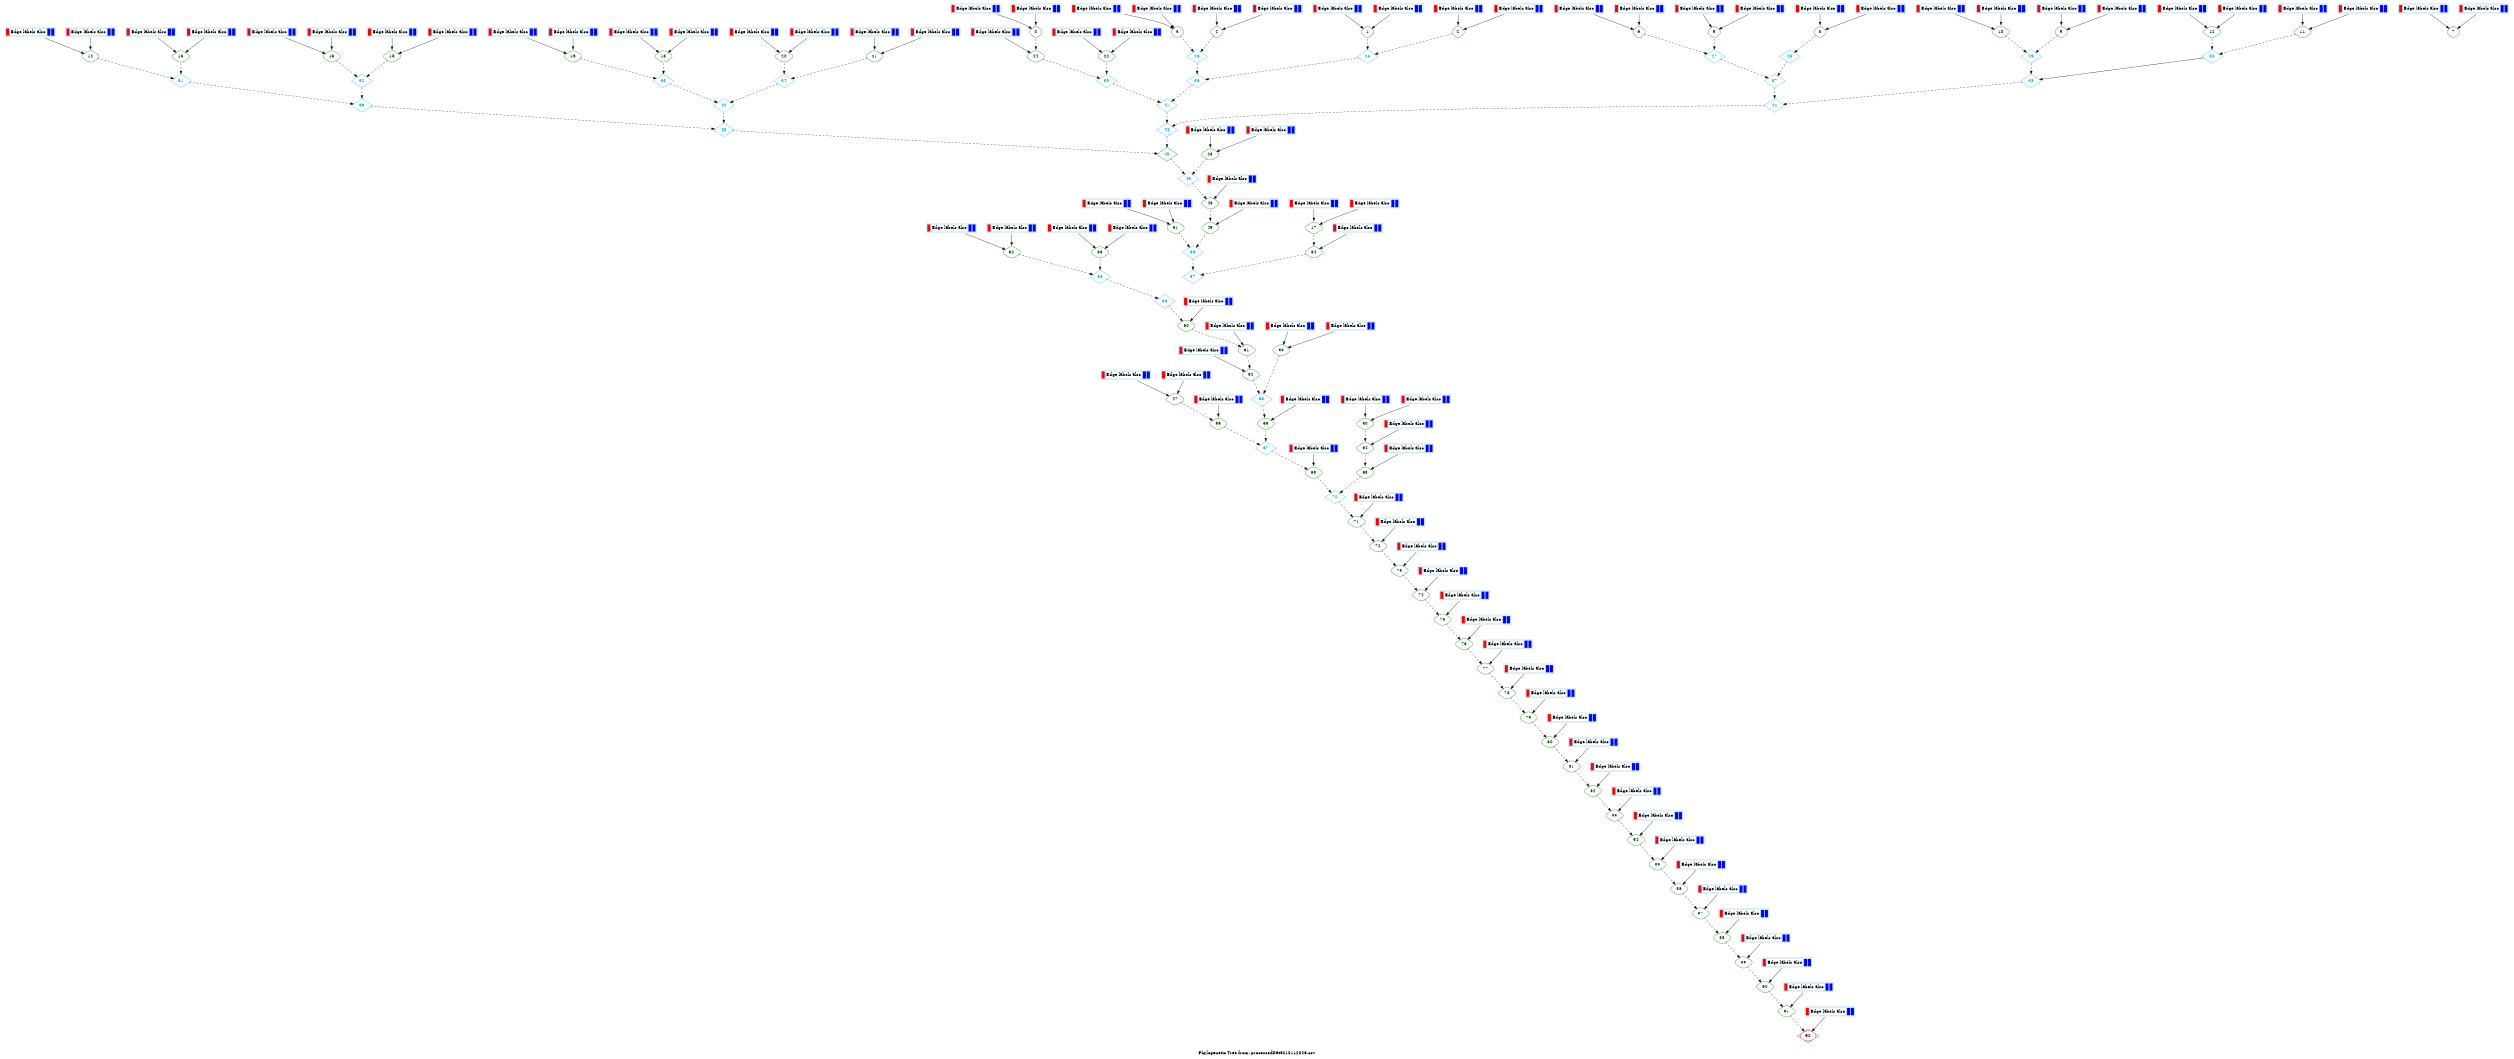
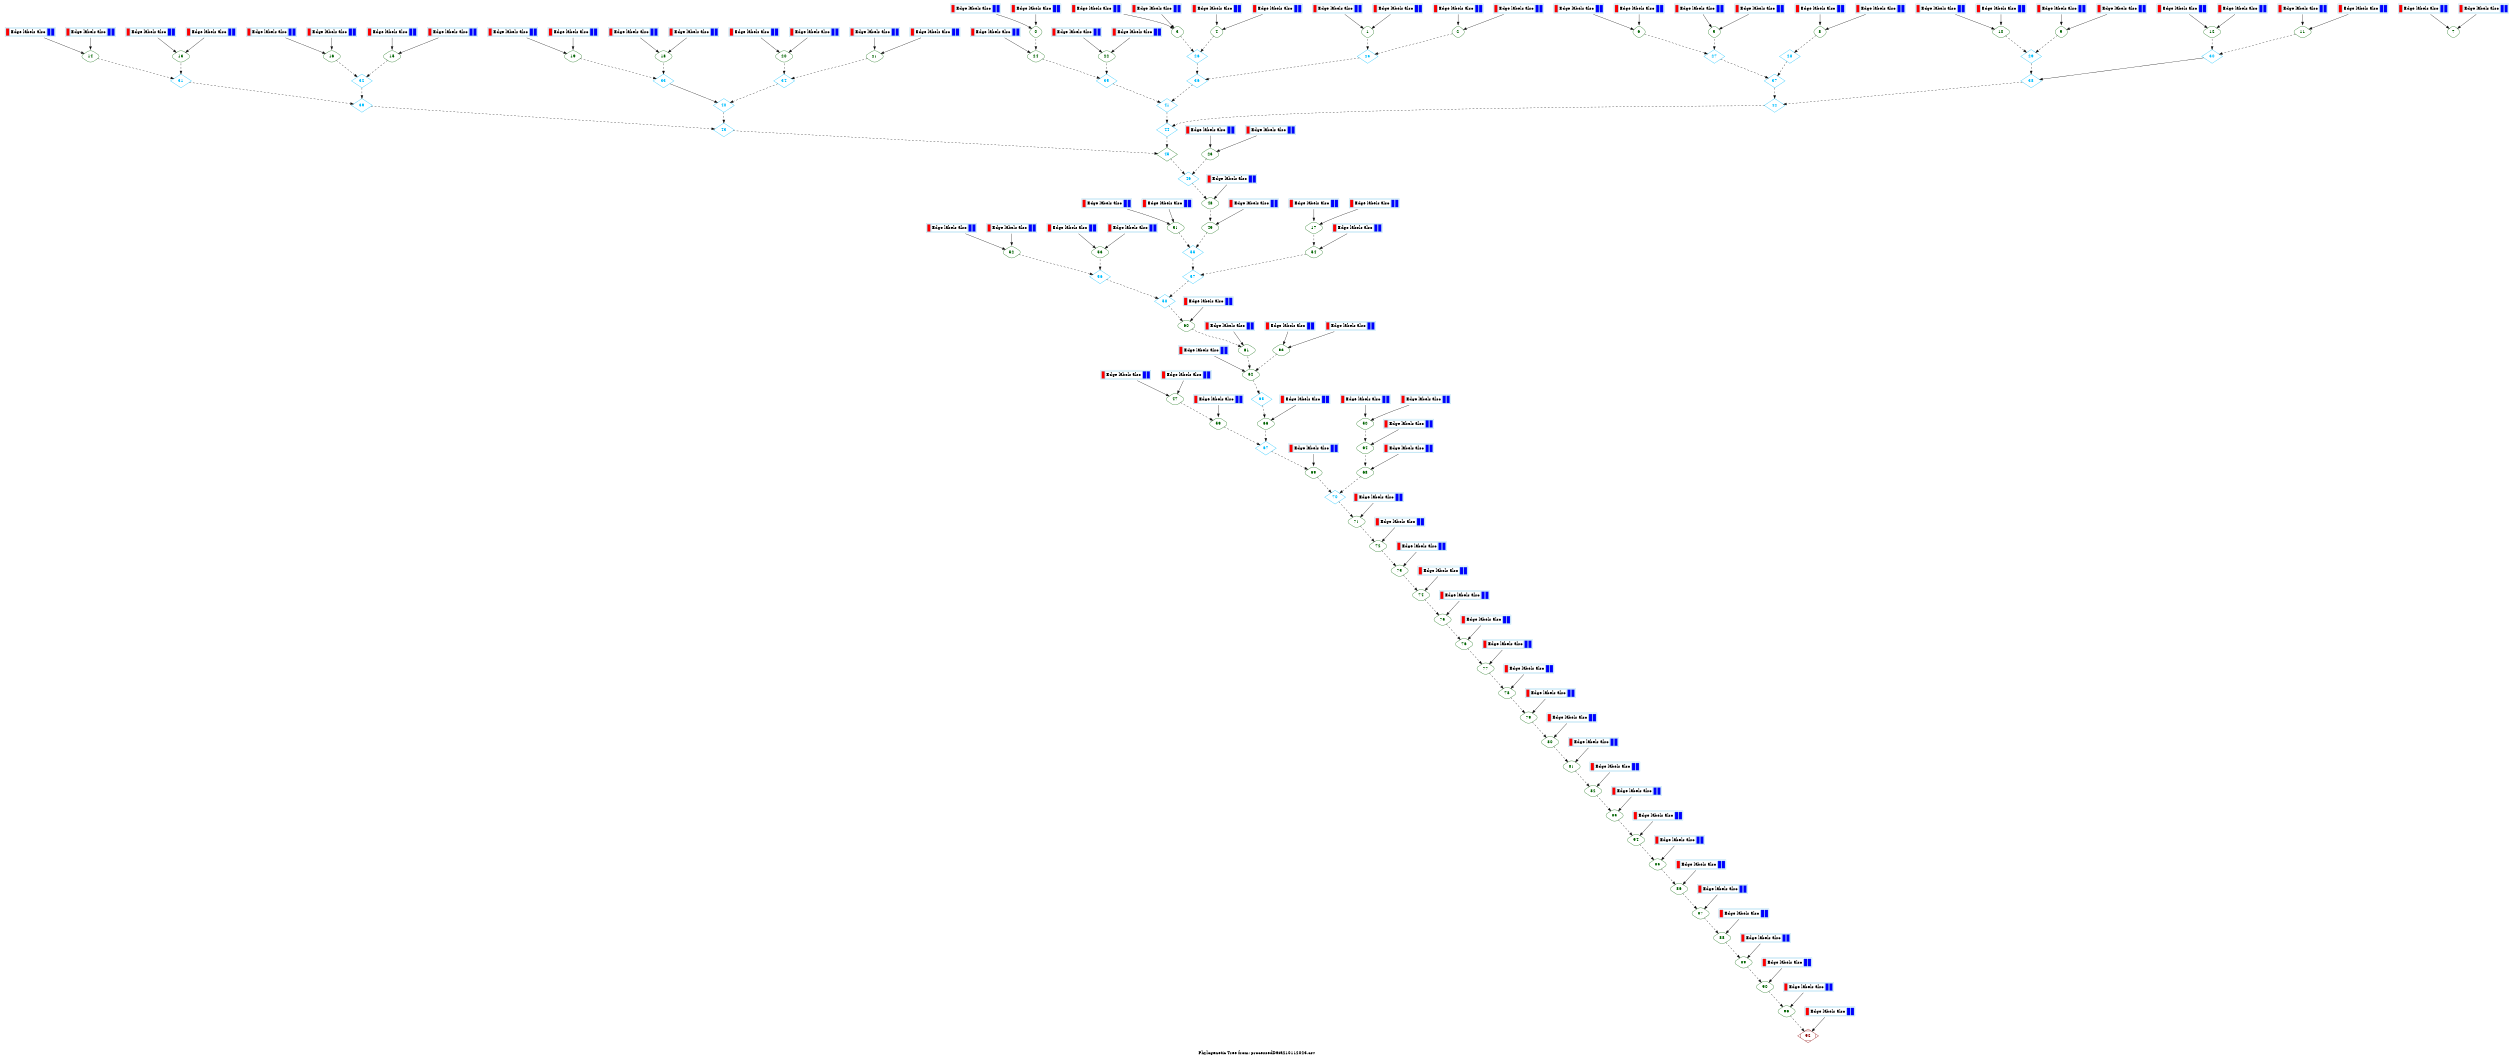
(692, 93) -> (692, 93)
none -> (1180, 288)
(1272, 373) -> (1267, 362)
(1787, 1011) -> (1787, 1011)
